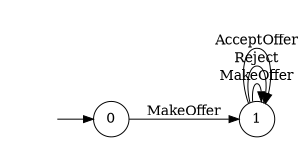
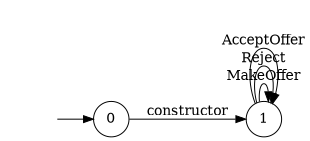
(184, 112) -> (188, 112)
